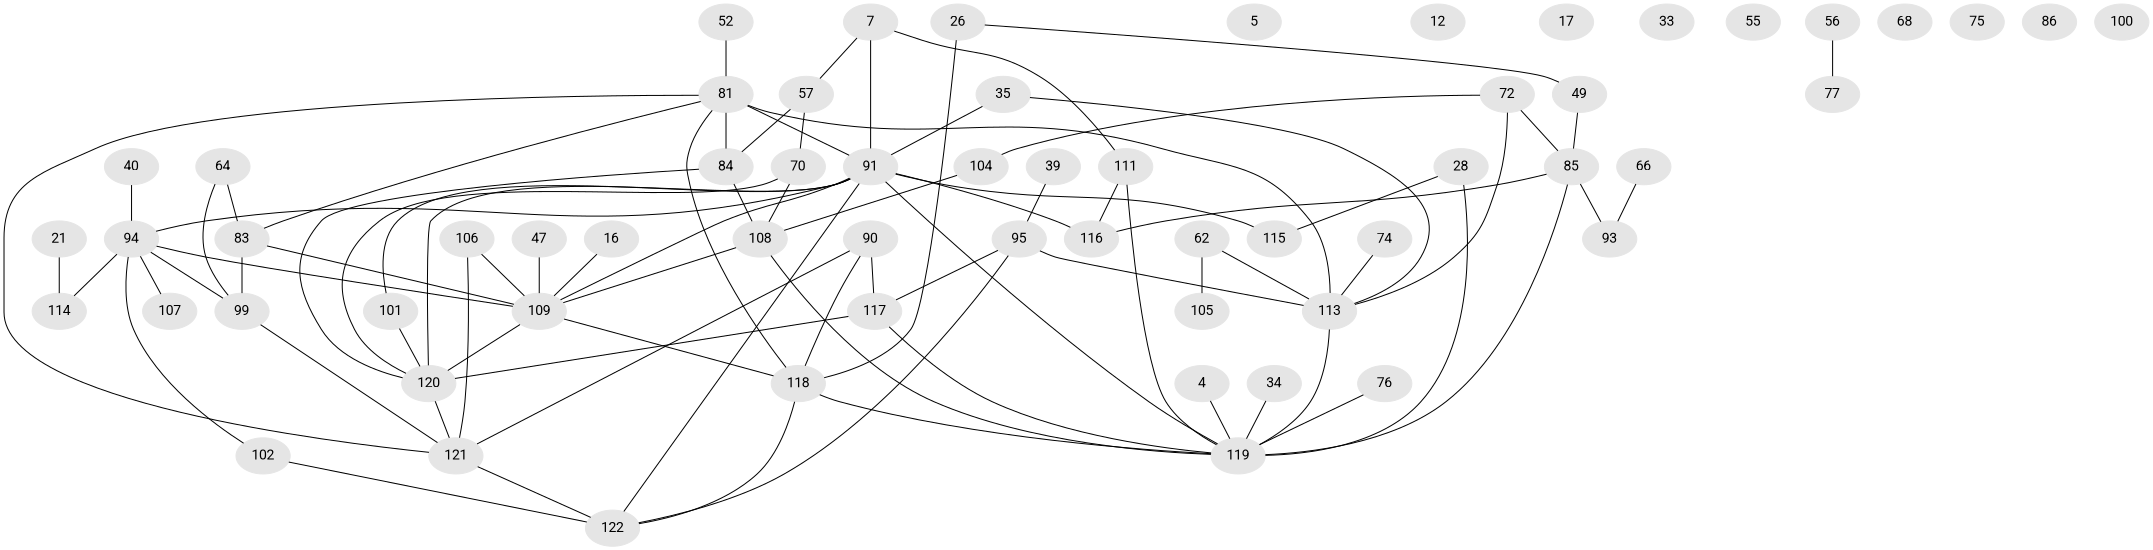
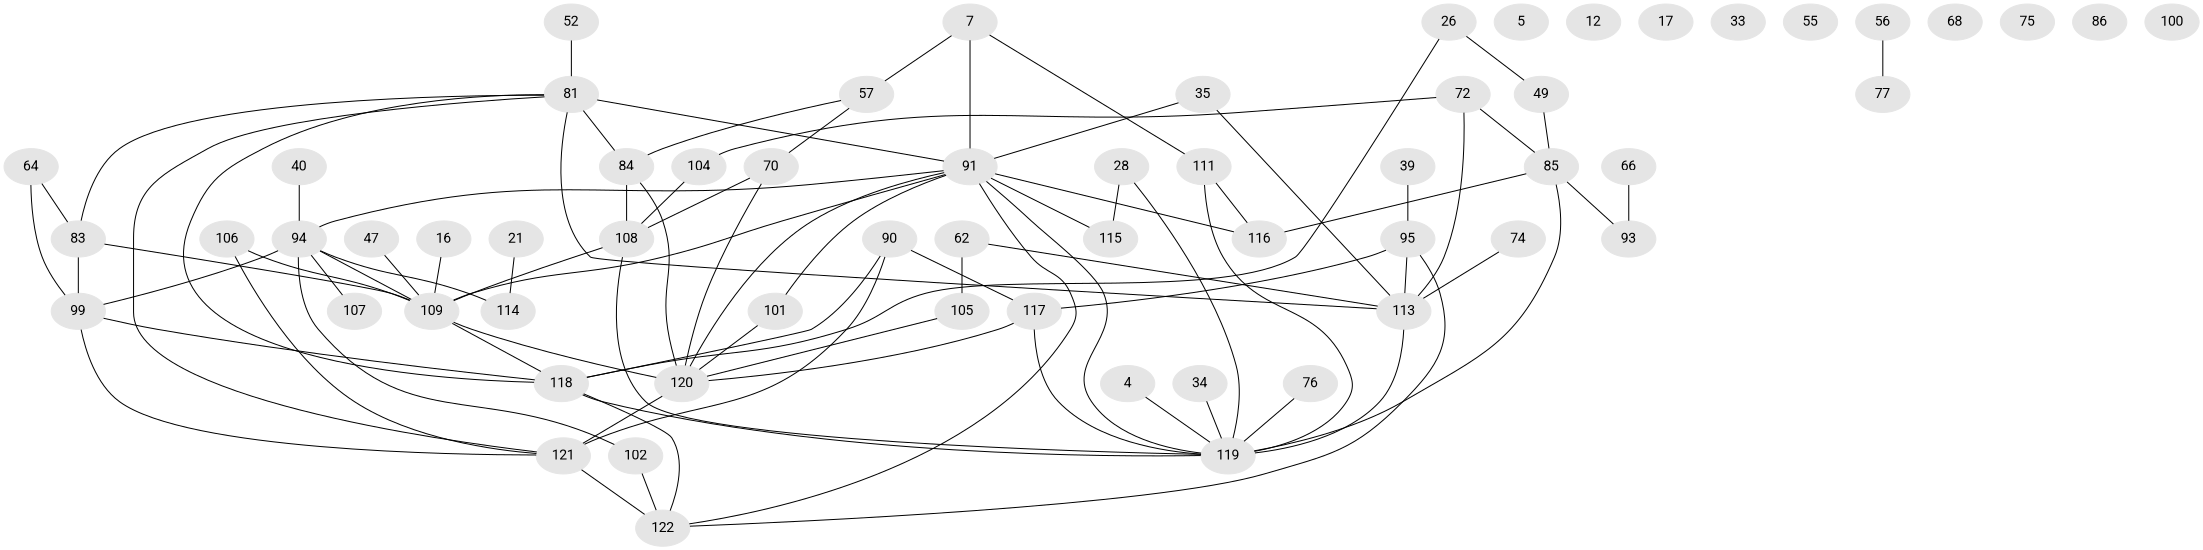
none -> (816, 349)
none -> (362, 359)
